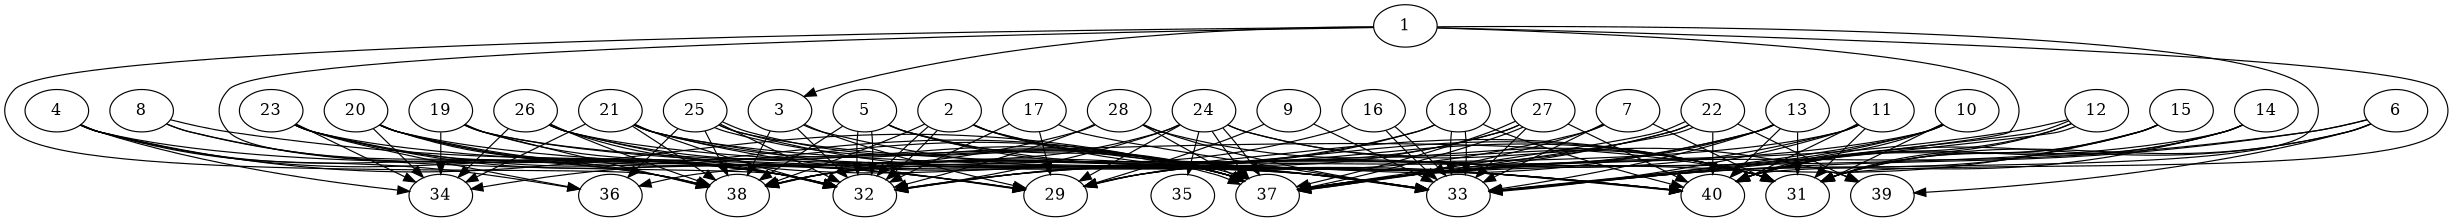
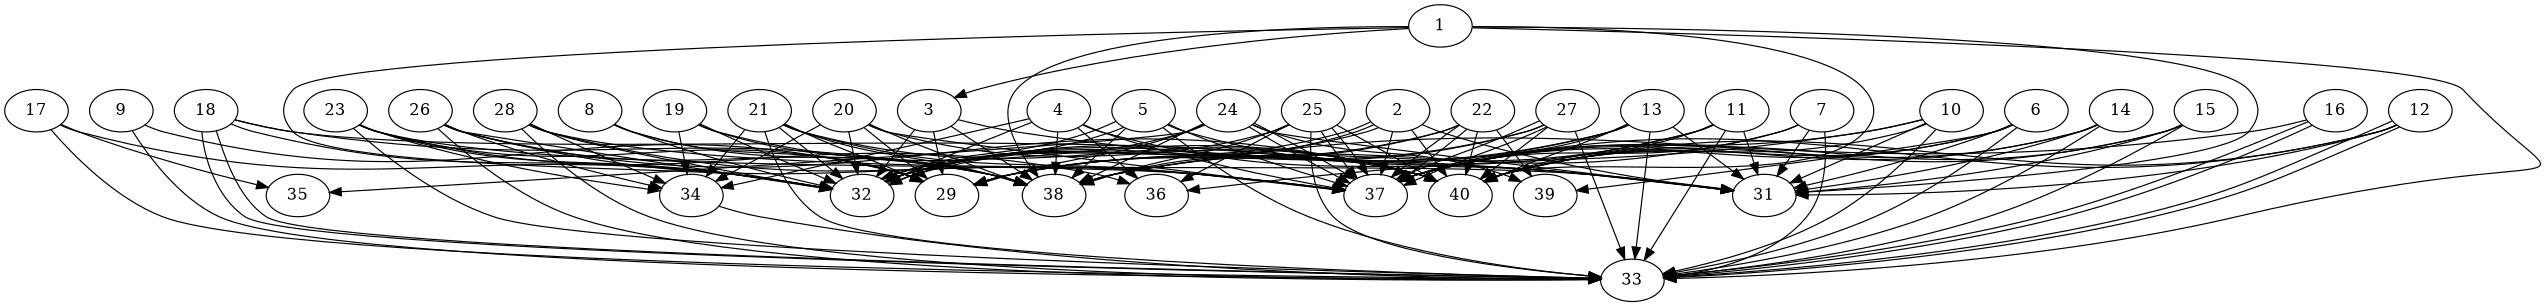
(1044, 147) -> (163, 160)
(939, 164) -> (1152, 263)
